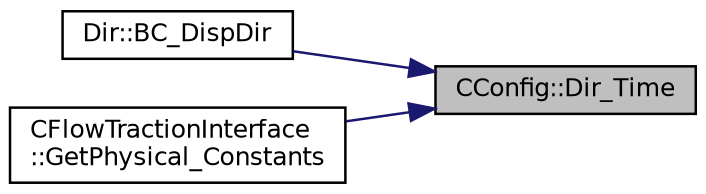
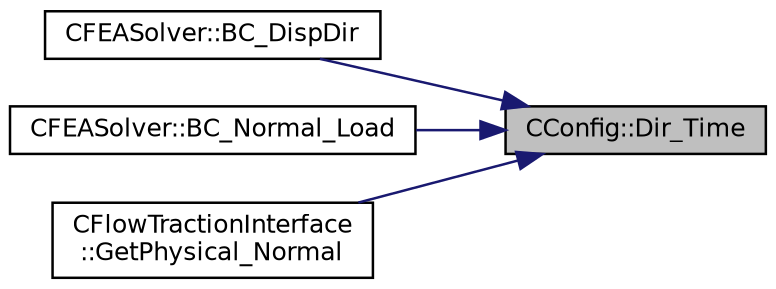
(178, 35) -> (213, 35)
none -> (213, 130)
(178, 145) -> (213, 240)
